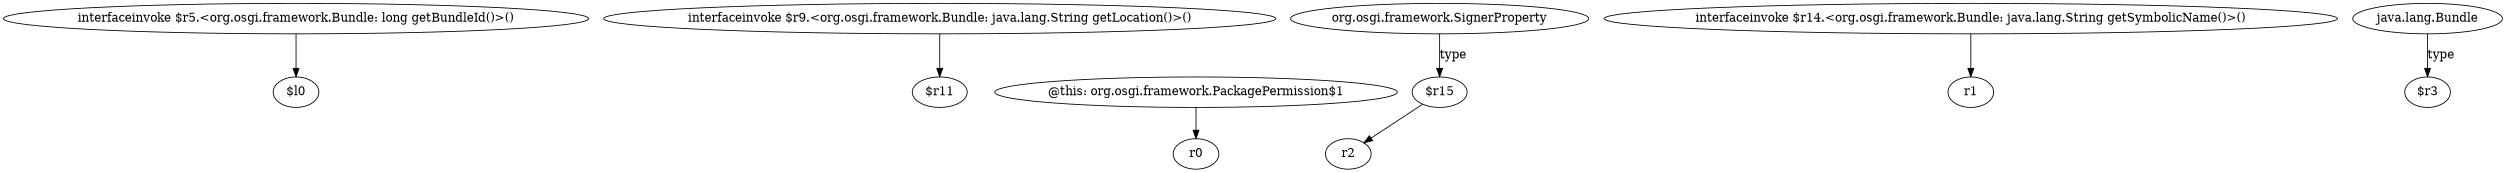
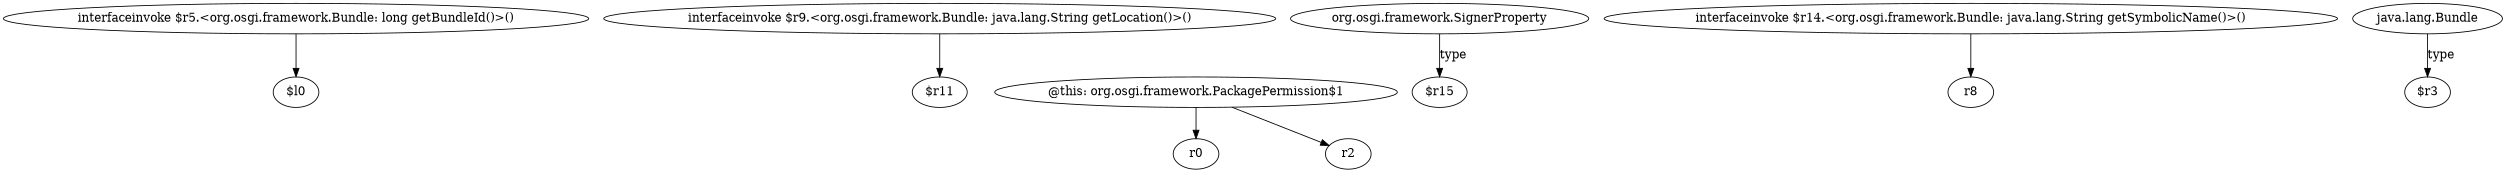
(1971, 92) -> (1971, 92)
(1397, 121) -> (1277, 125)
